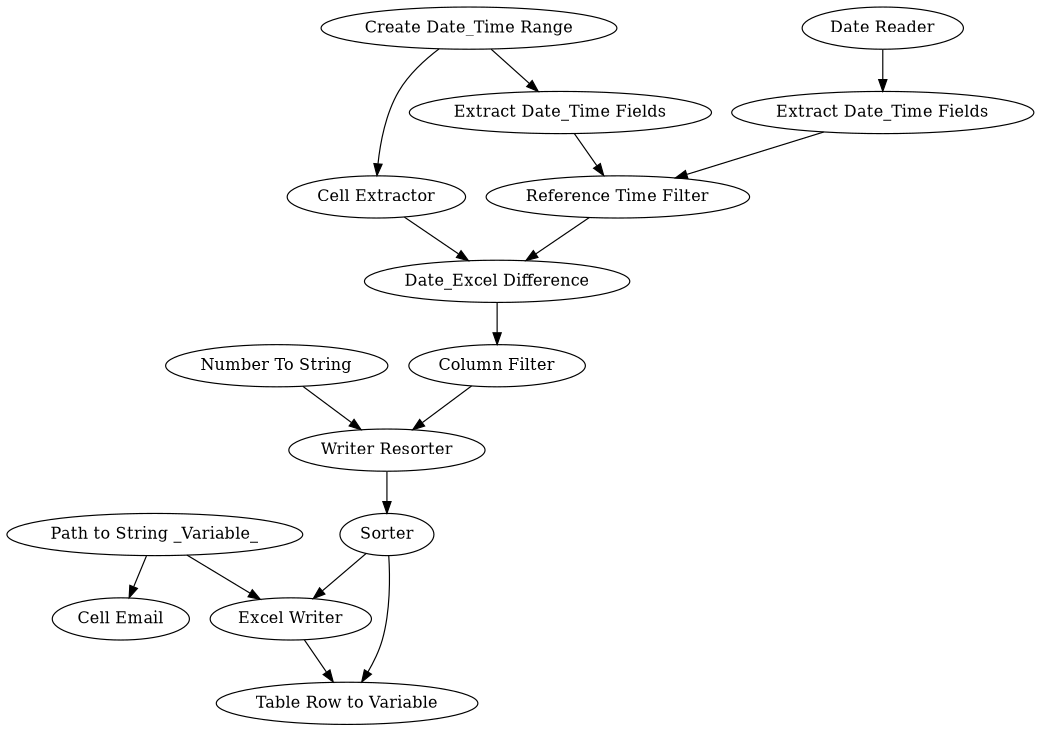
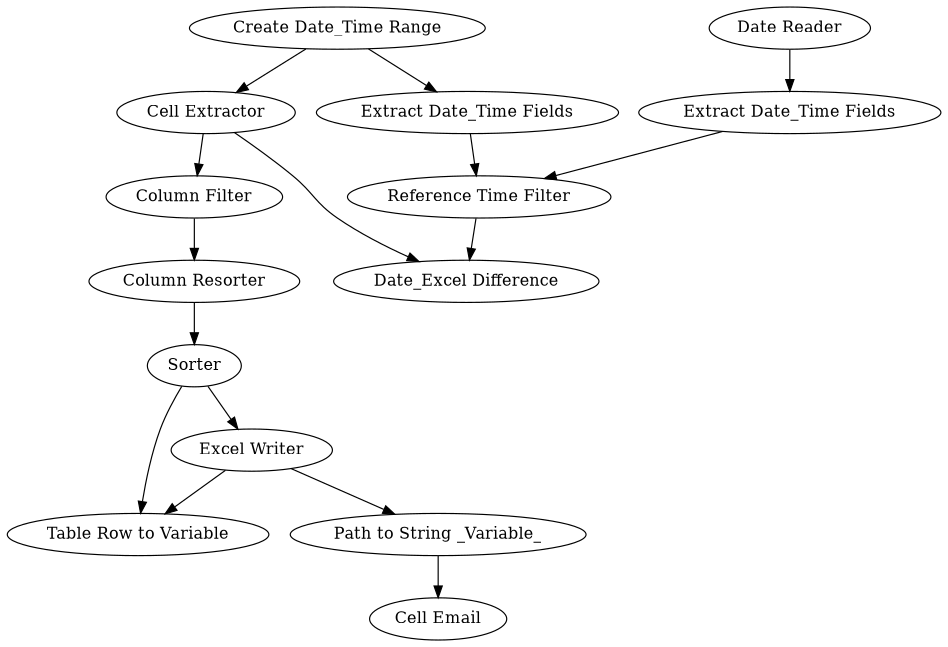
(497, 318) -> (201, 149)
(277, 366) -> none
(387, 450) -> (194, 281)
(219, 574) -> (338, 489)
